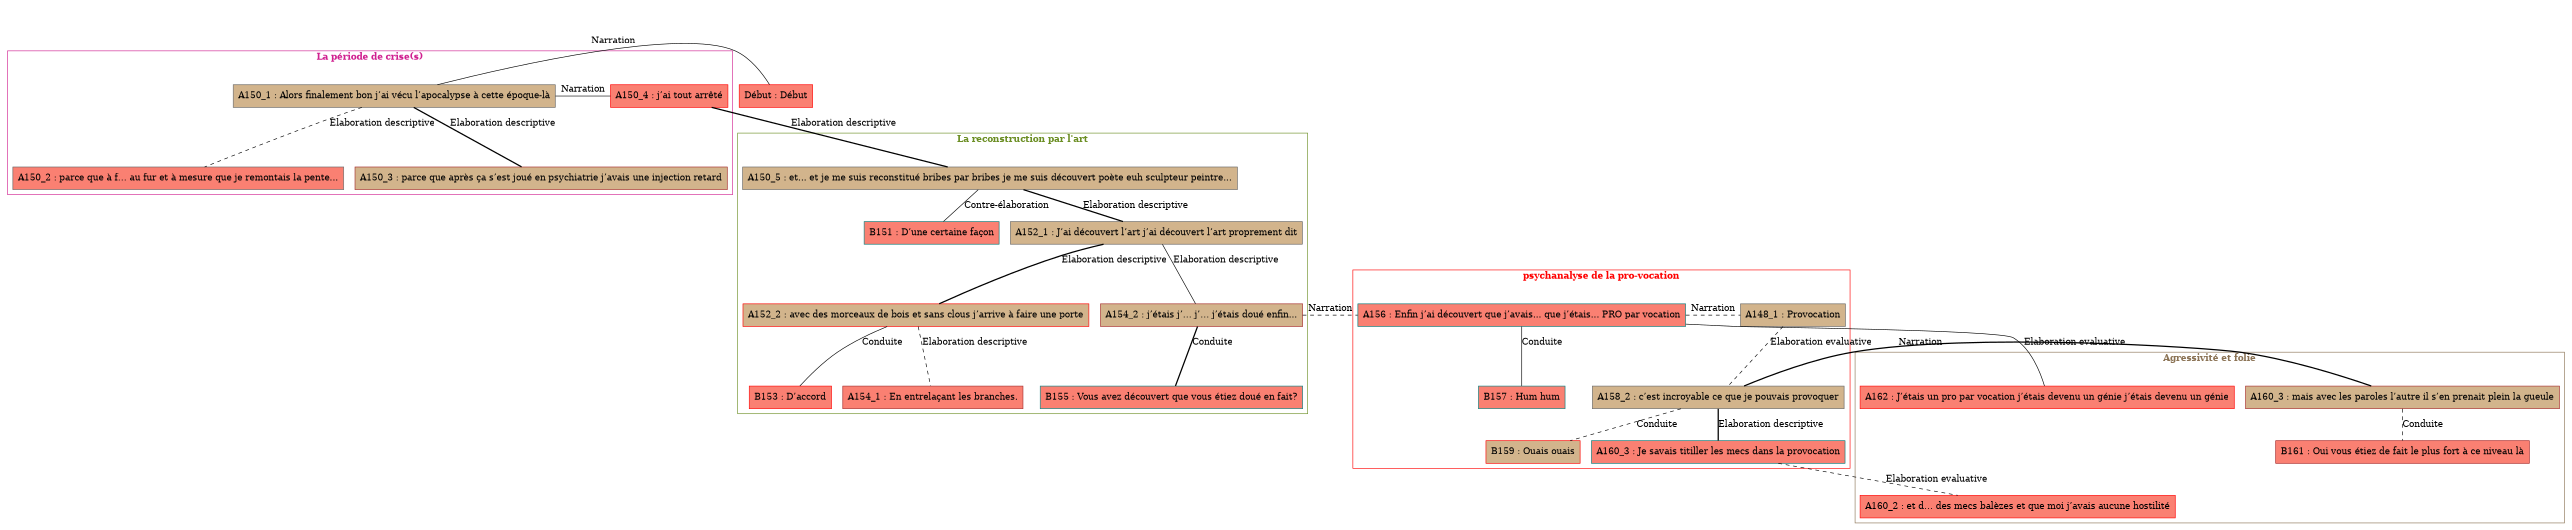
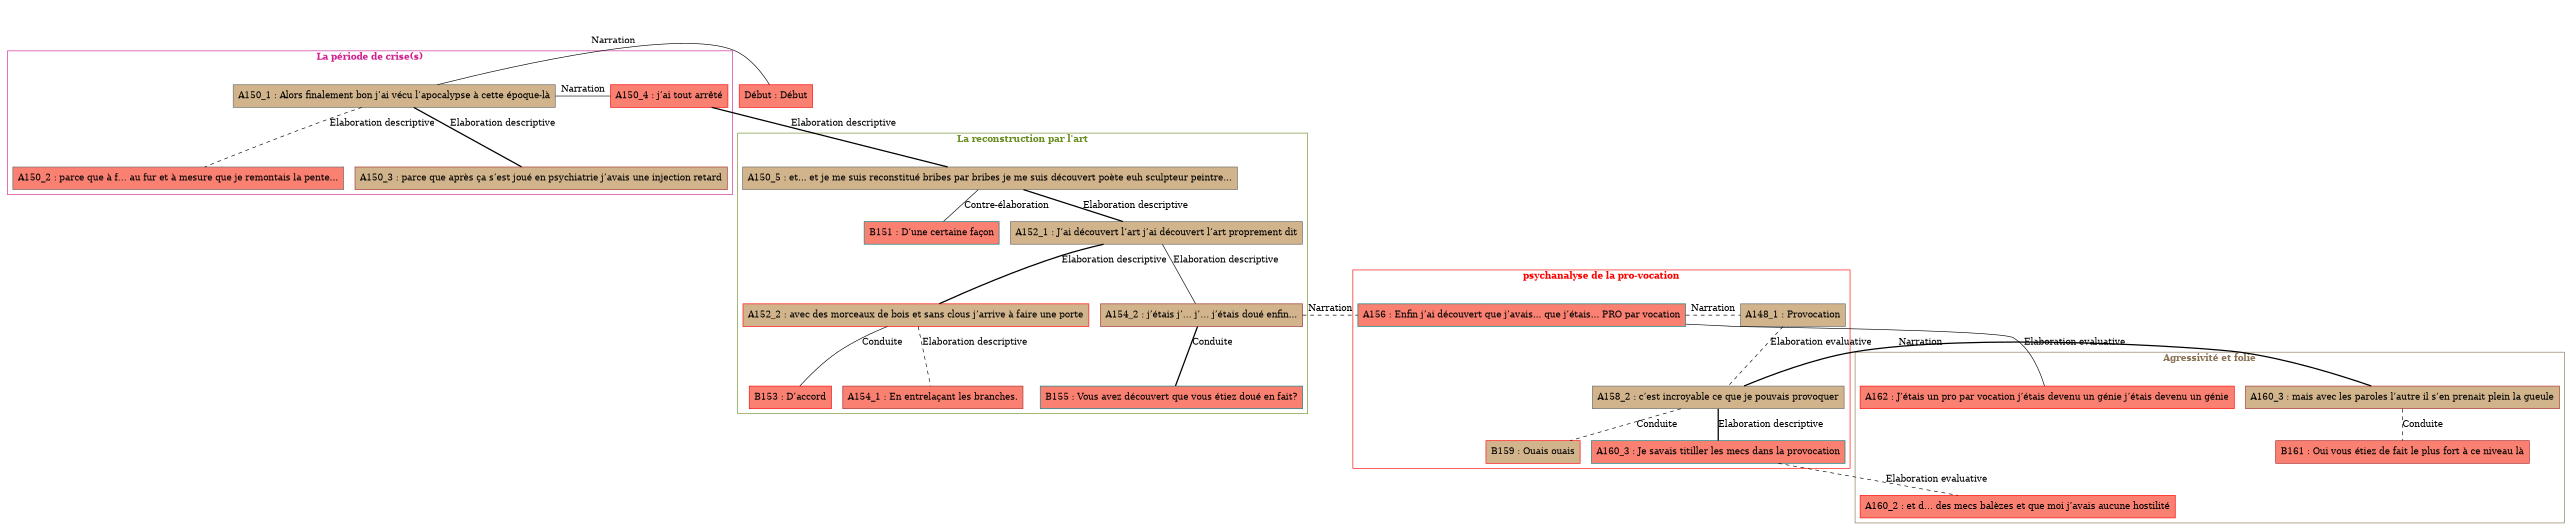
(1522, 397) -> none
